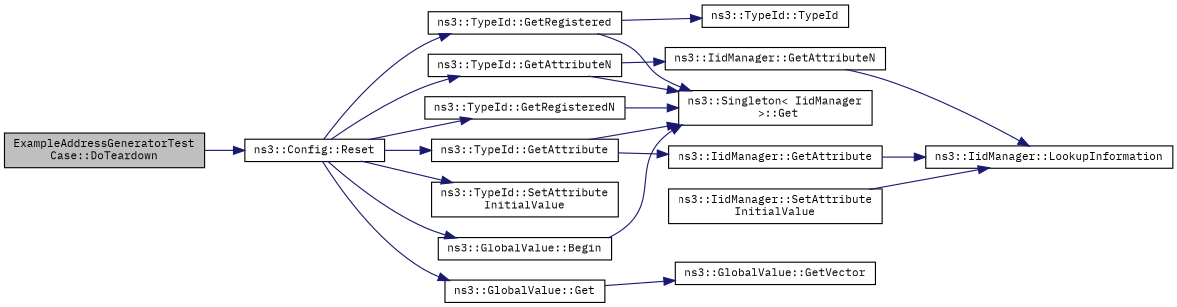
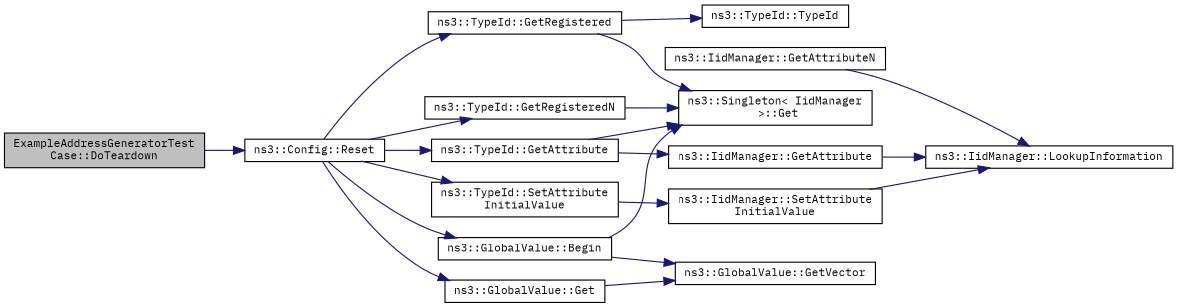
(525, 65) -> none
none -> (635, 203)
none -> (638, 260)
